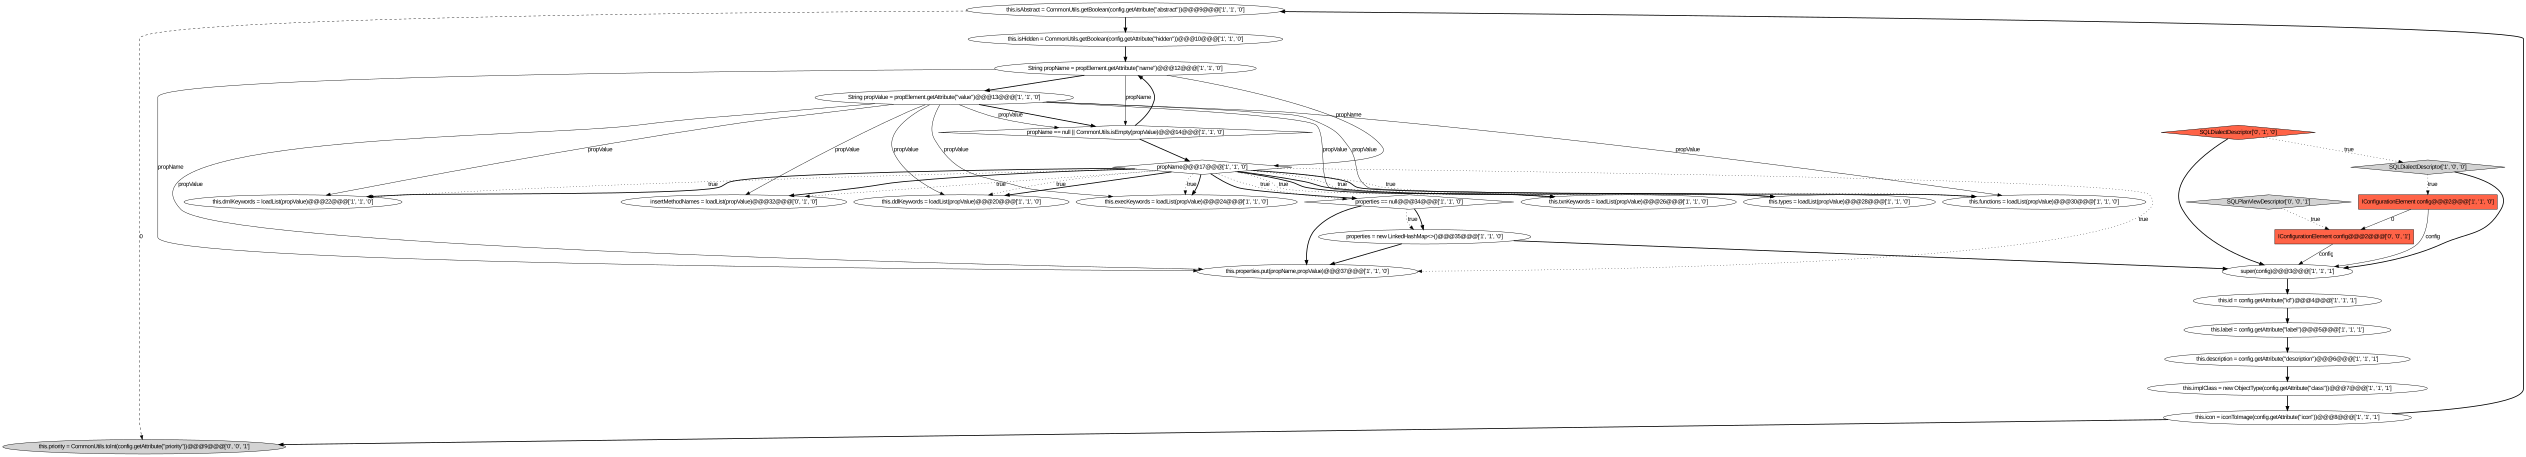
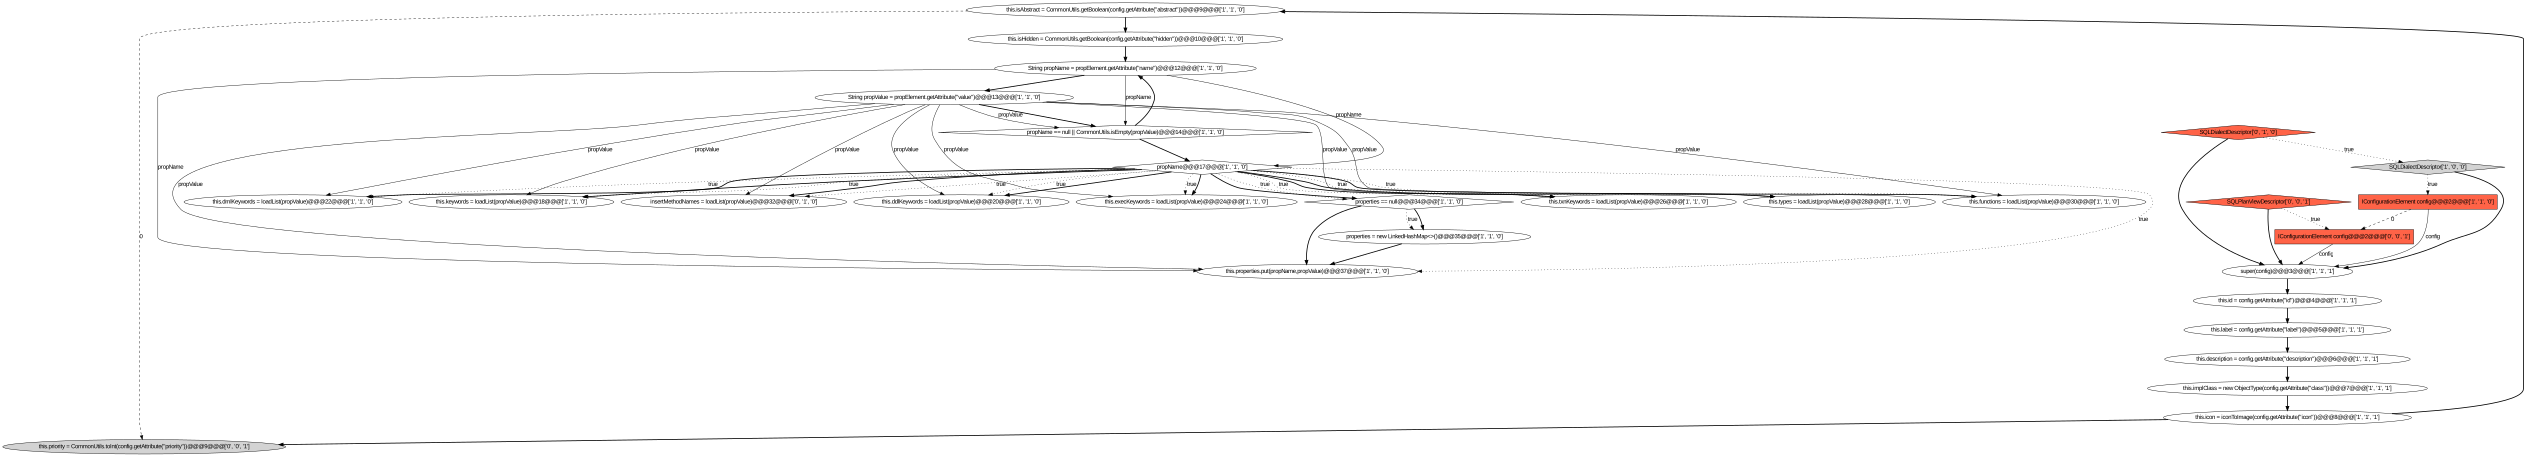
none -> (511, 202)
(2269, 202) -> (2269, 202)
(2388, 219) -> (2388, 219)
(1868, 255) -> (2270, 236)
